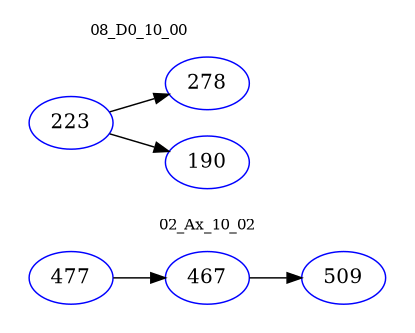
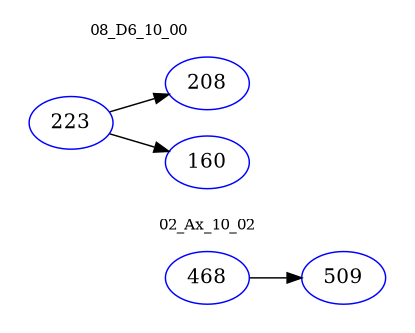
(139, 31) -> (139, 31)
(207, 83) -> (207, 83)
(207, 162) -> (207, 162)
(71, 278) -> none
(207, 278) -> (207, 278)
